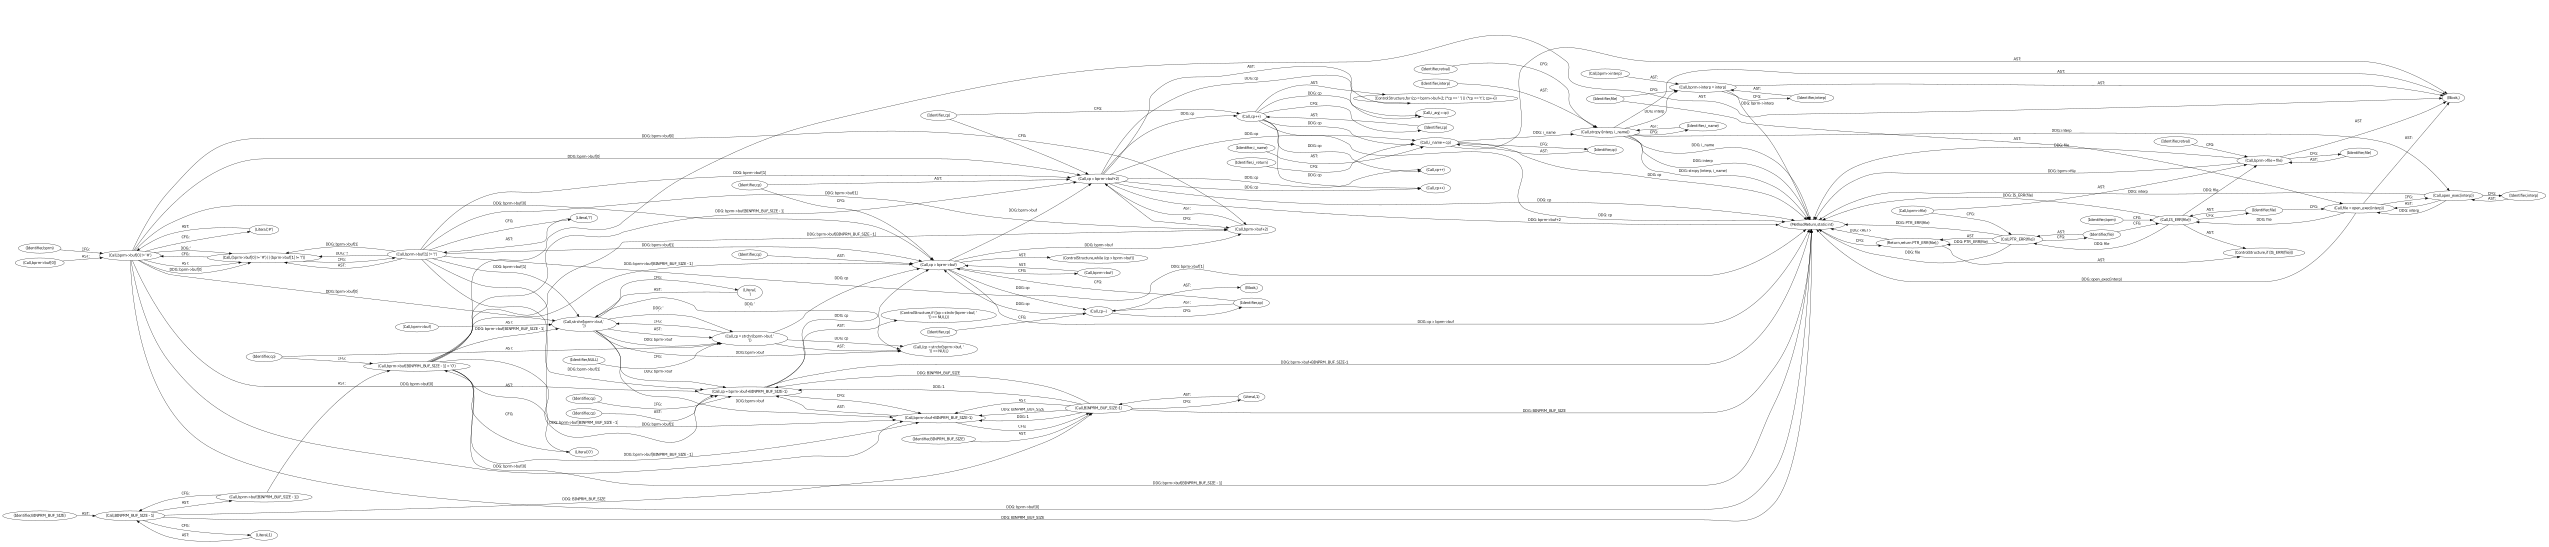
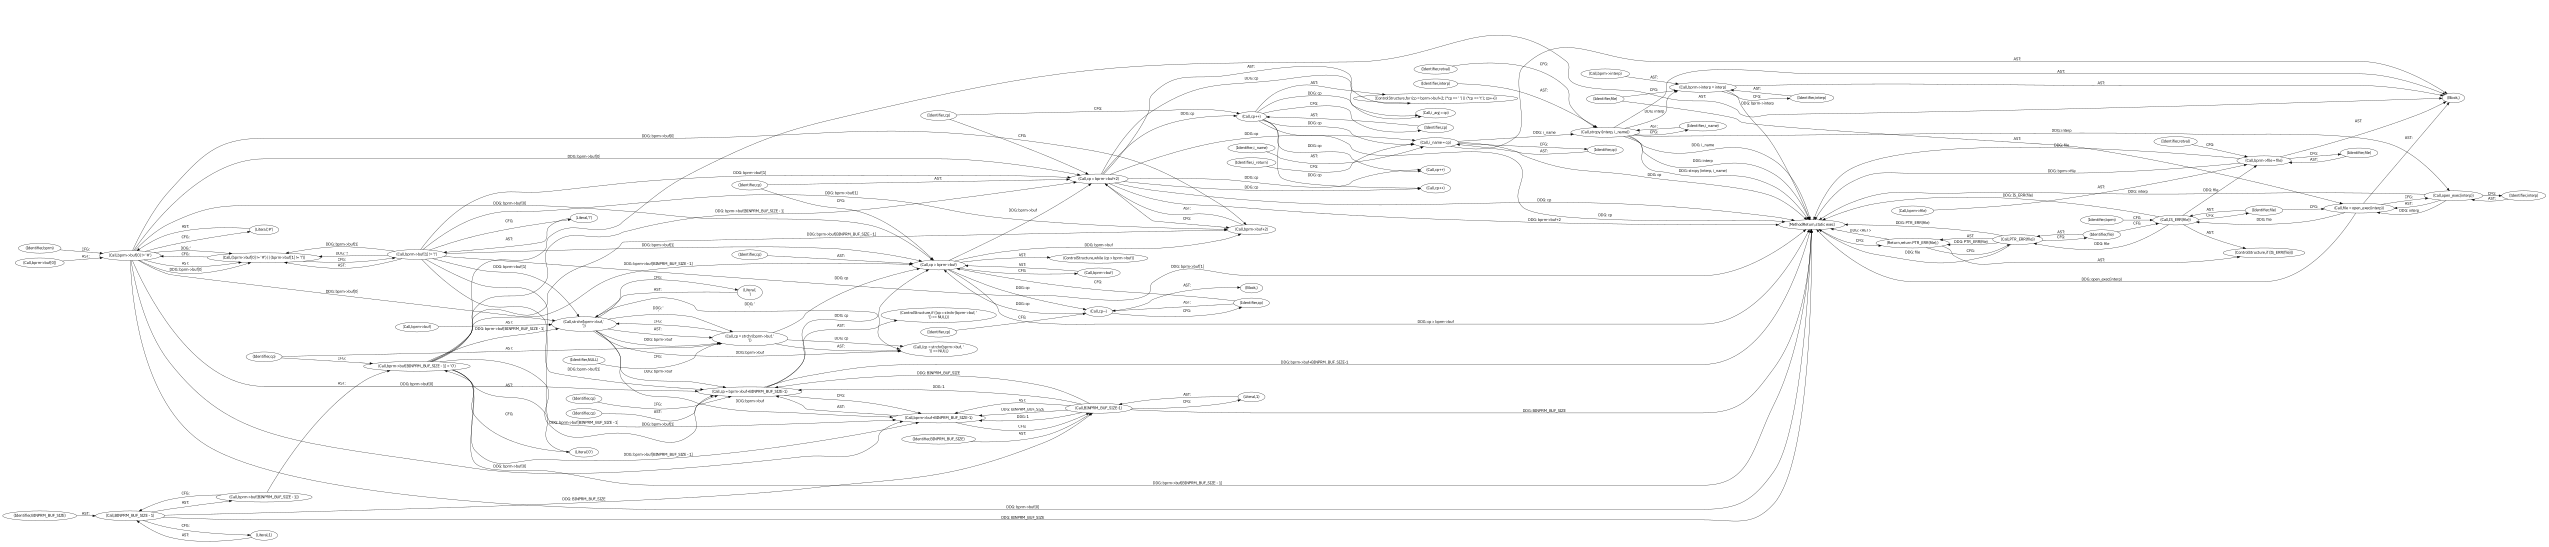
(1972, 219) -> (1967, 255)
(1812, 225) -> (1812, 225)
